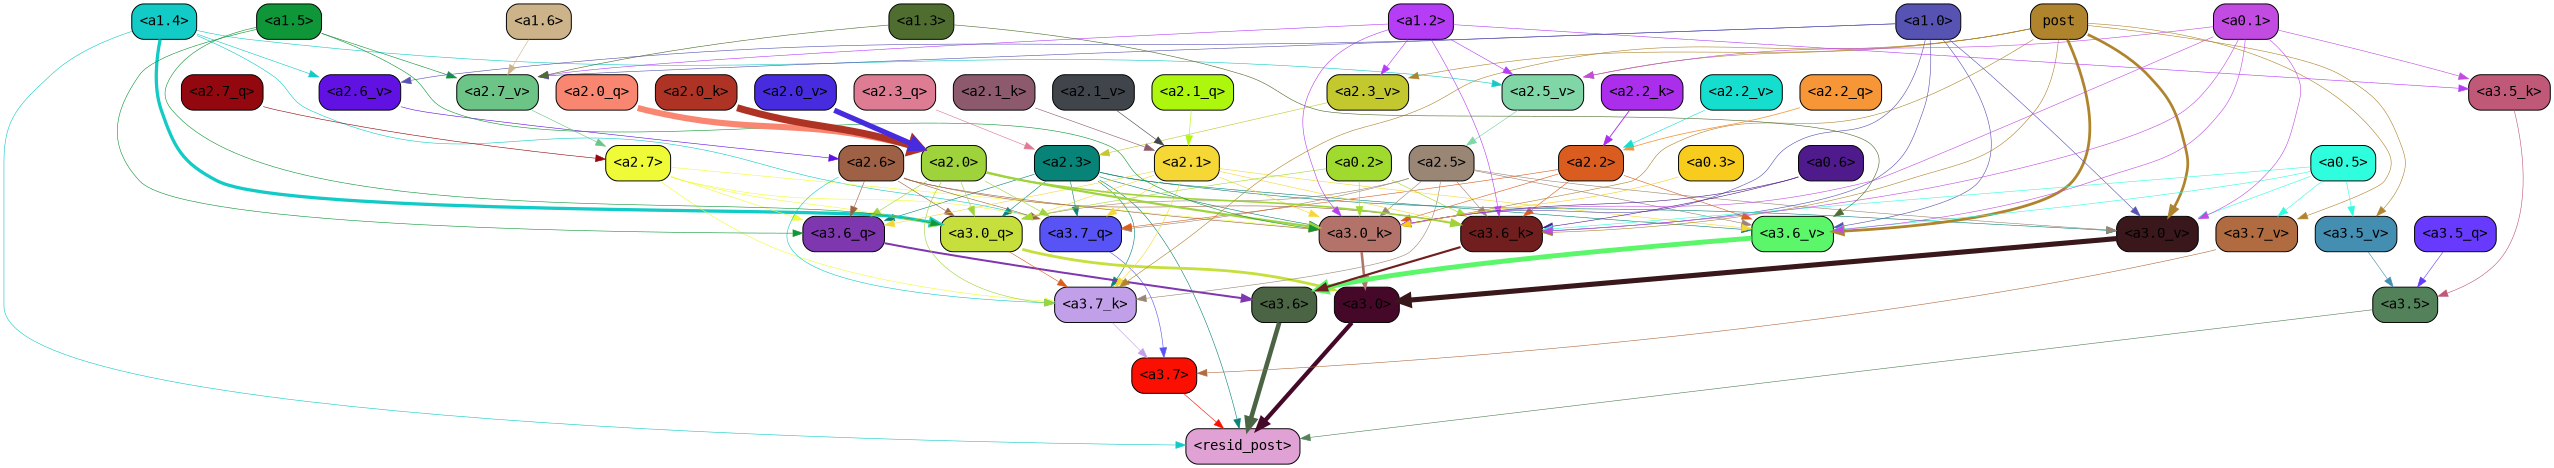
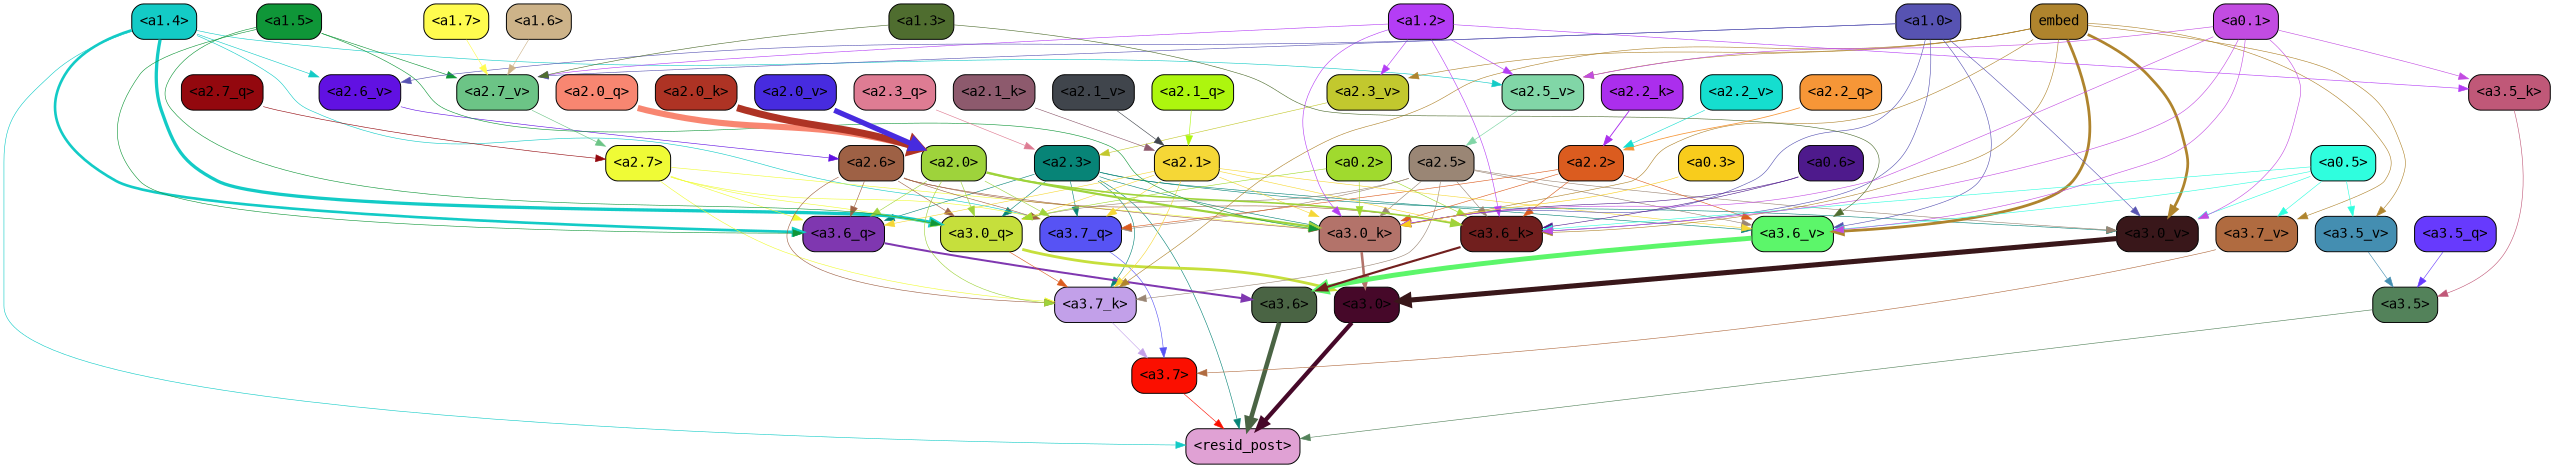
none -> (456, 22)
(2059, 22) -> (2059, 22)
none -> (345, 212)
(866, 283) -> (866, 283)
